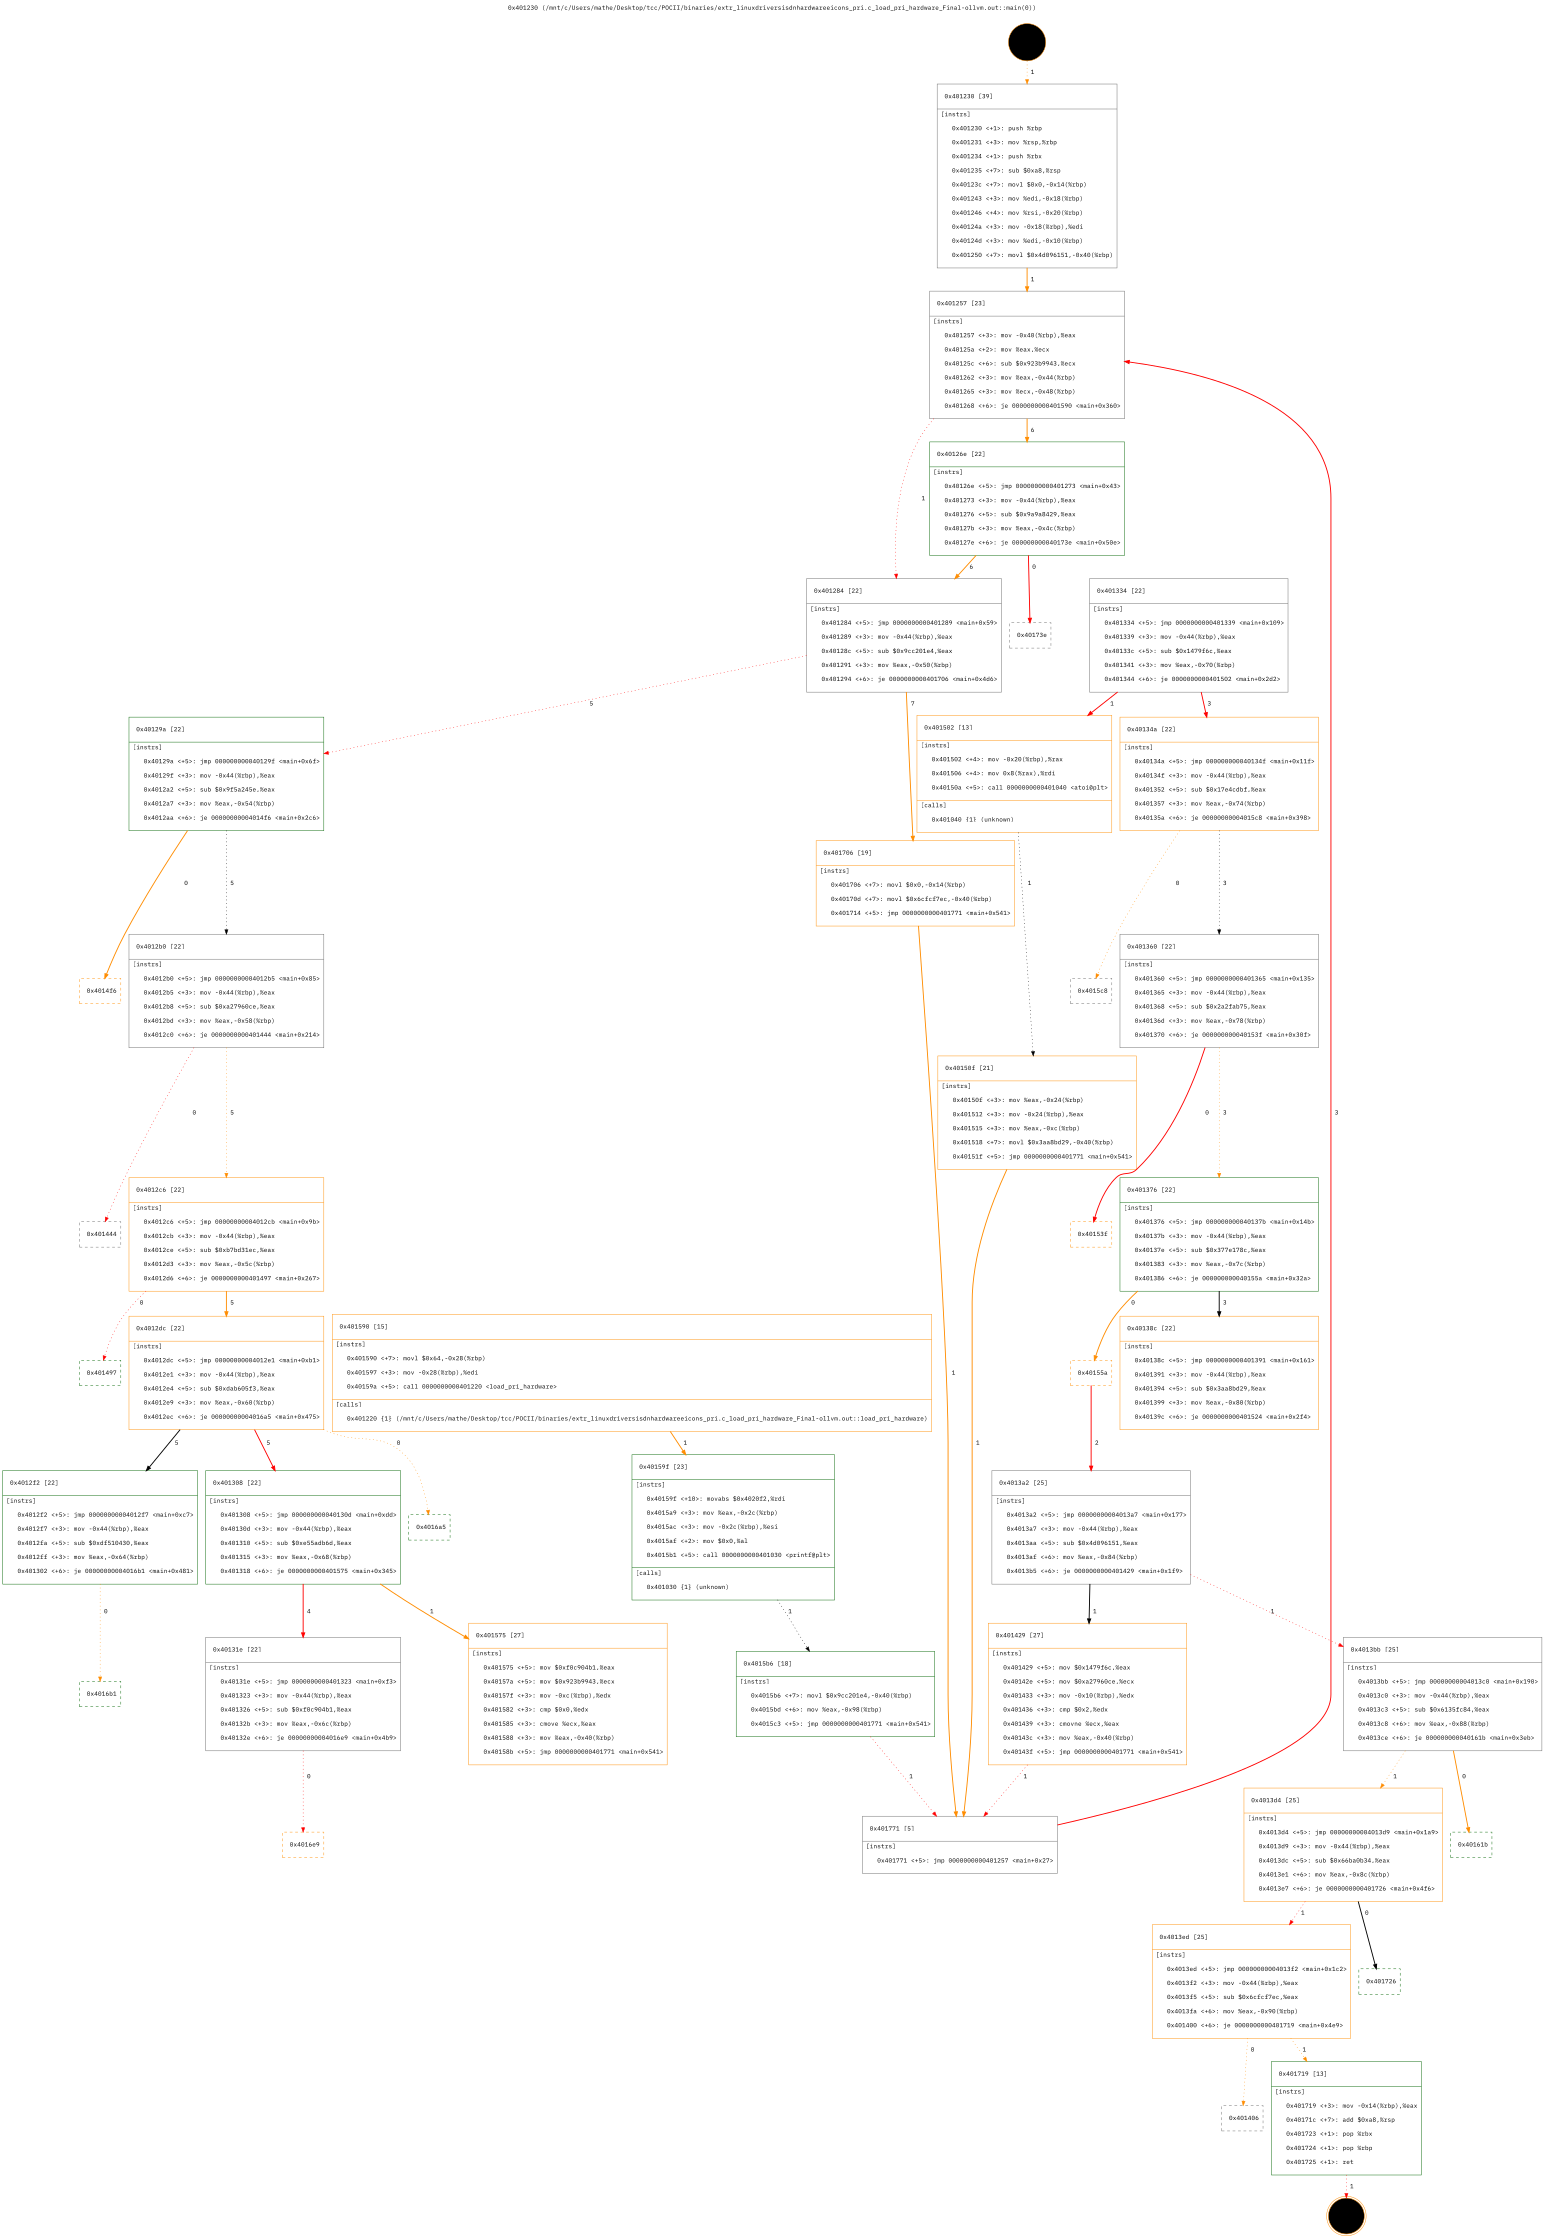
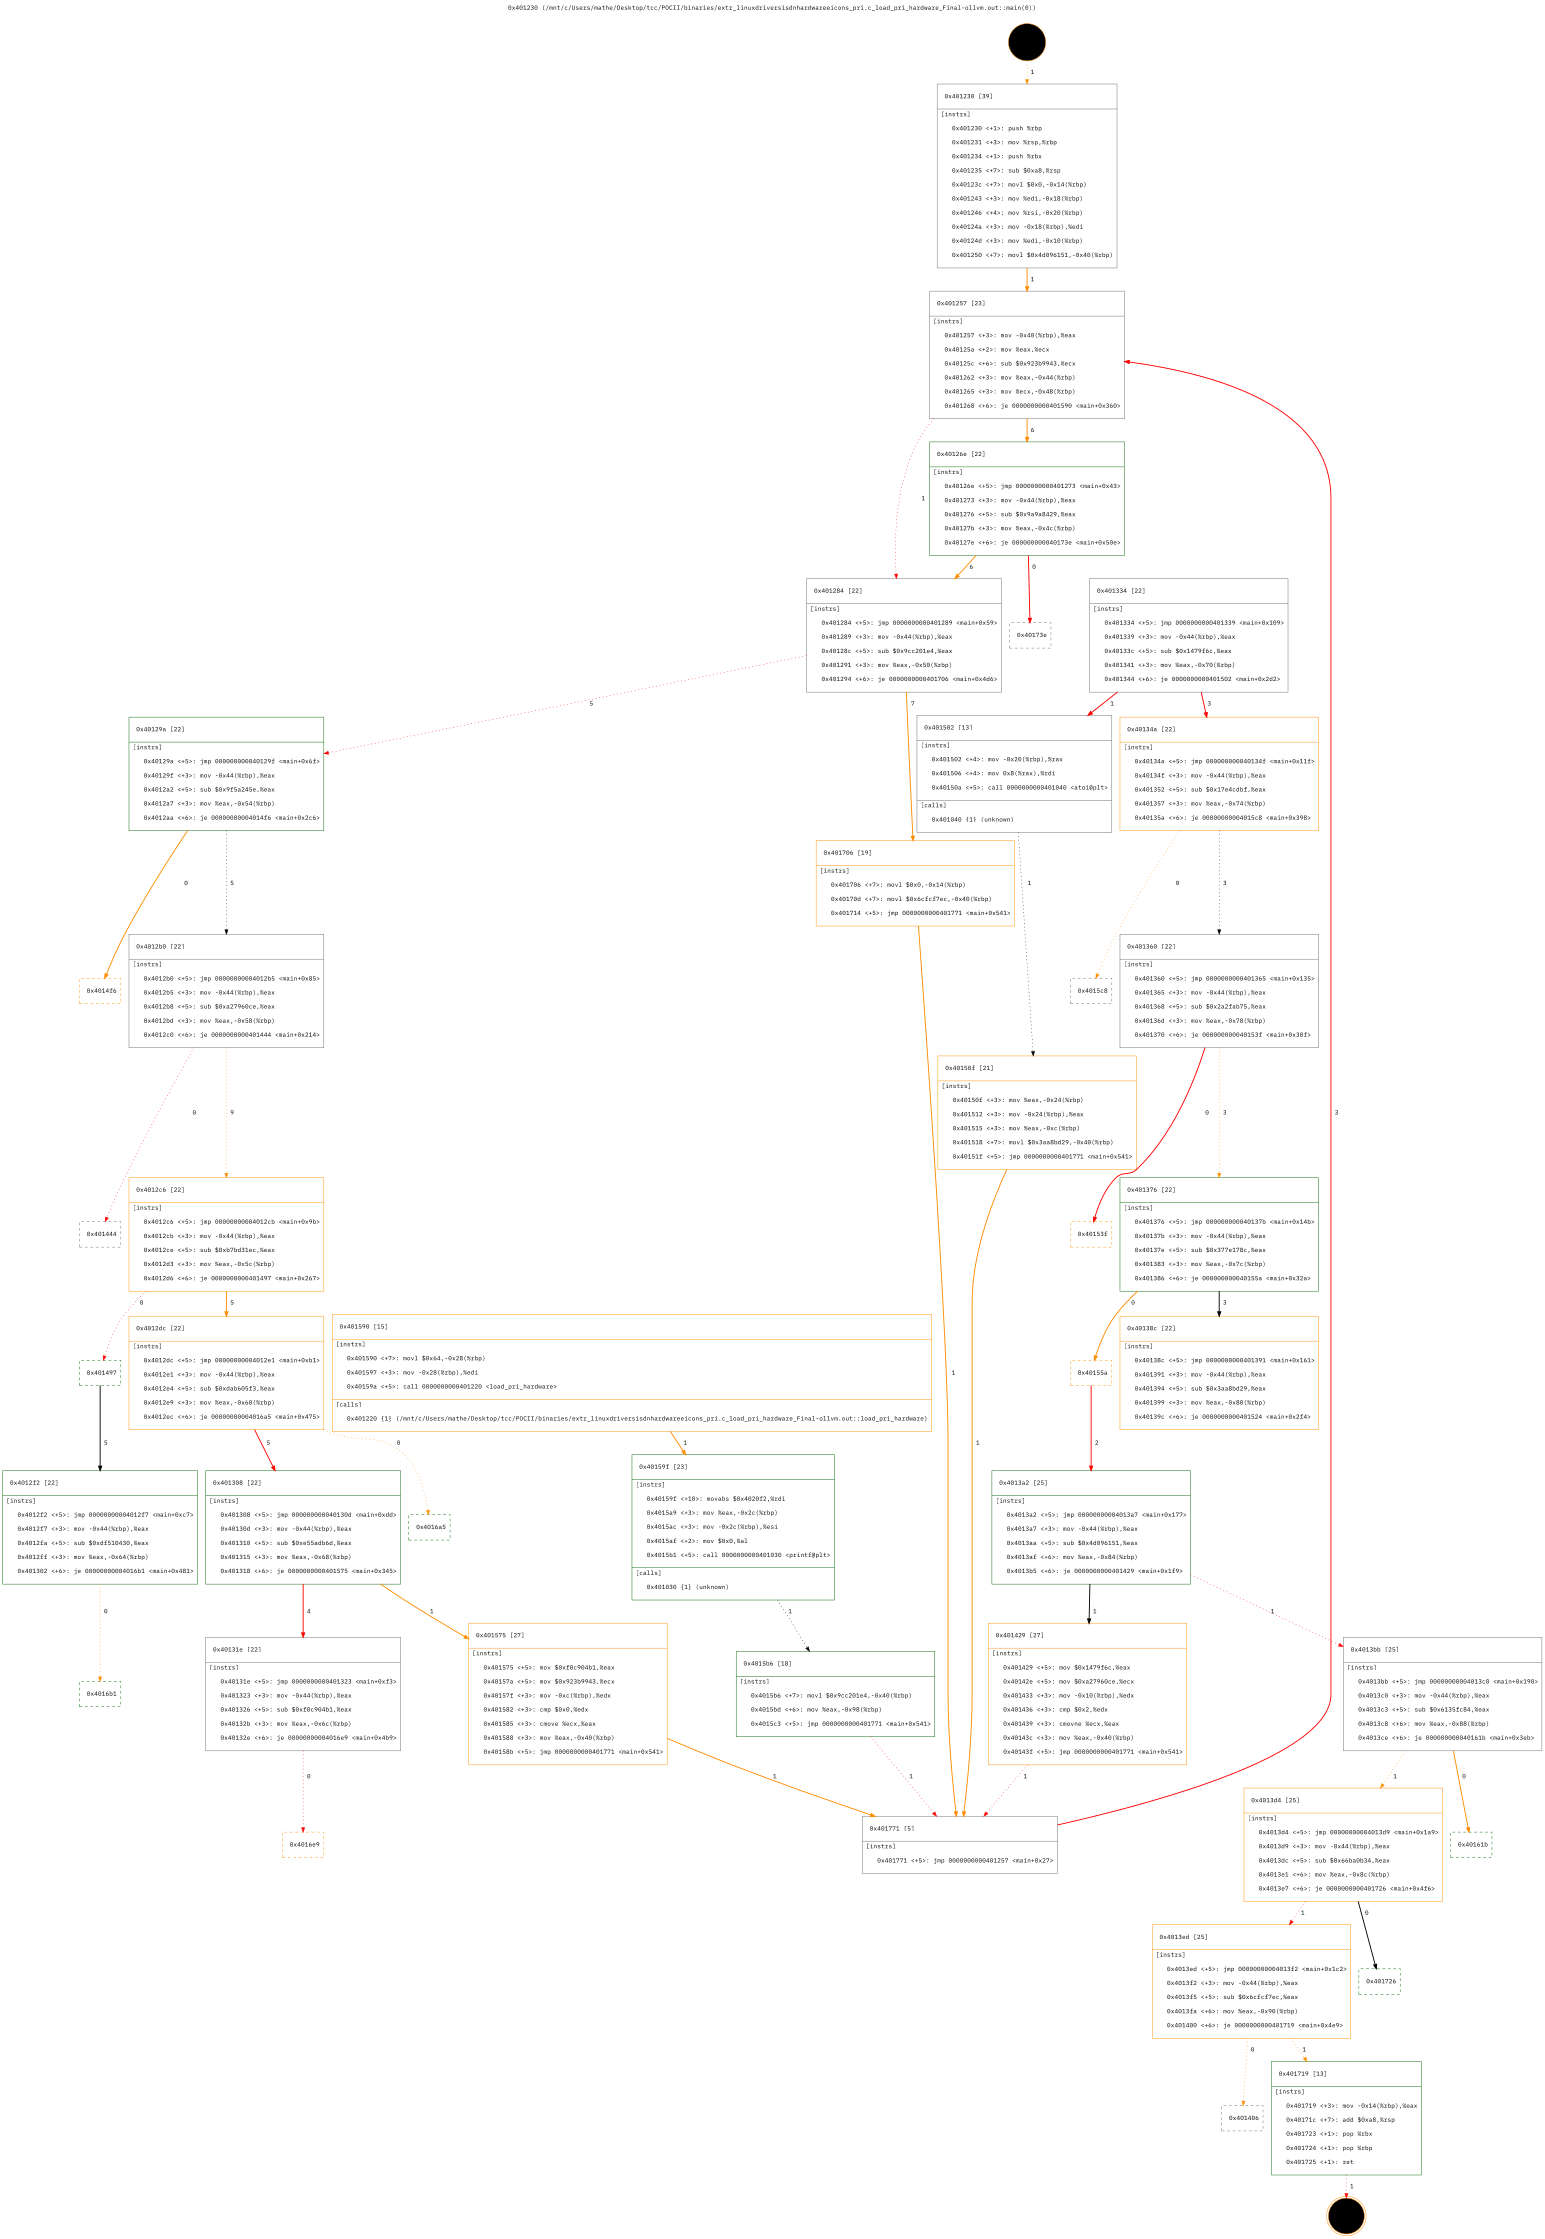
(1014, 774) -> (1014, 774)
(230, 1113) -> (230, 1113)
(165, 1448) -> (100, 1426)
(1091, 1527) -> (1091, 1527)
none -> (768, 1779)
